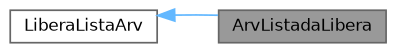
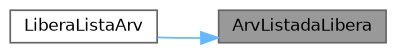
(196, 15) -> (179, 38)
